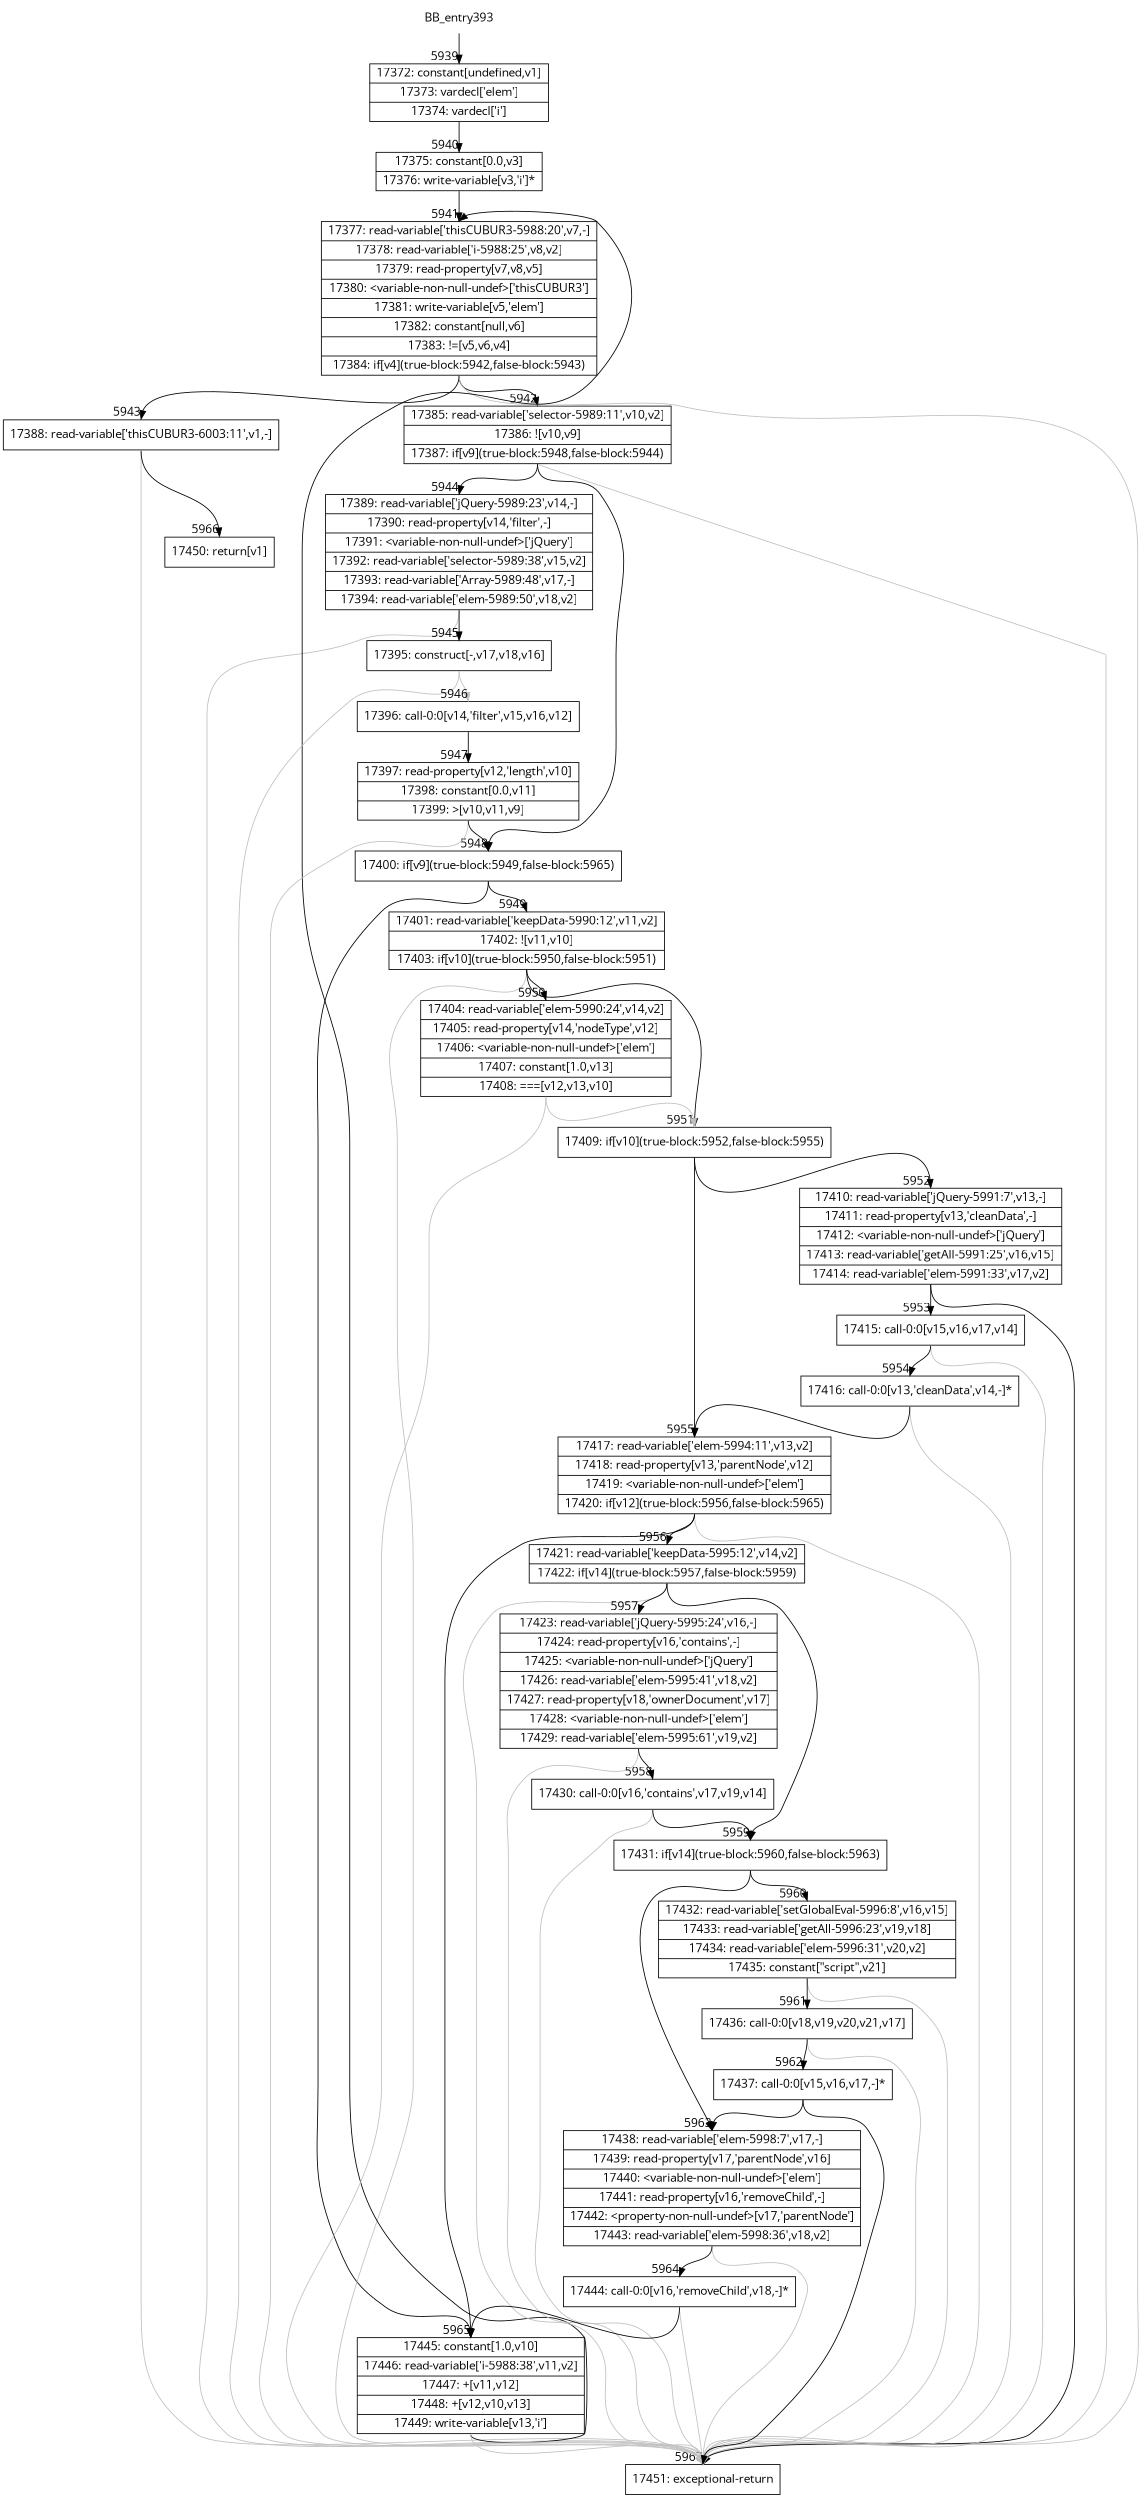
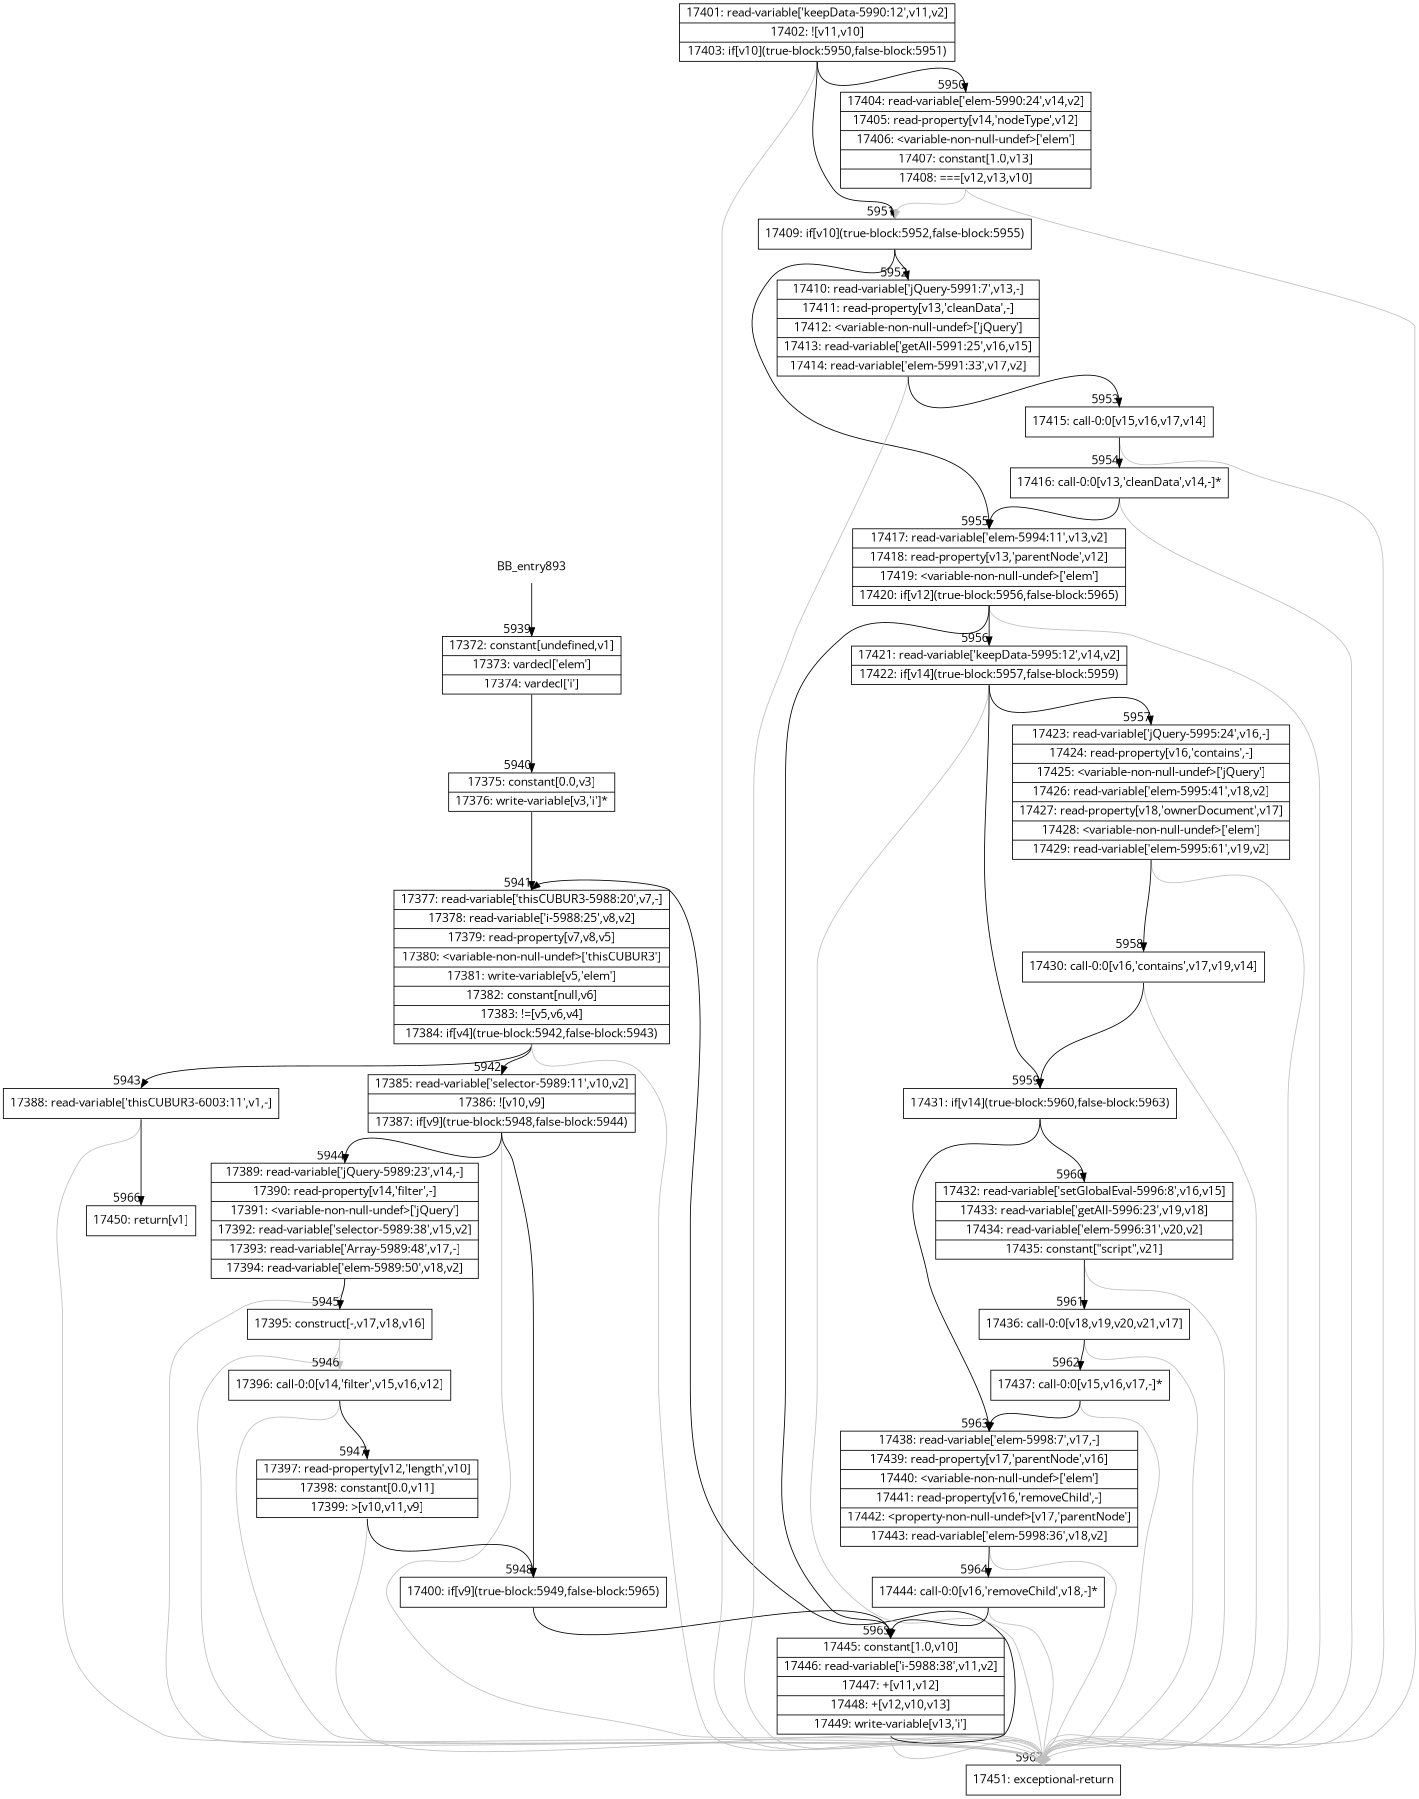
(459, 18) -> (532, 567)
(503, 896) -> none
none -> (327, 1729)
(1074, 1978) -> (754, 1184)
(857, 2285) -> (1142, 1573)
